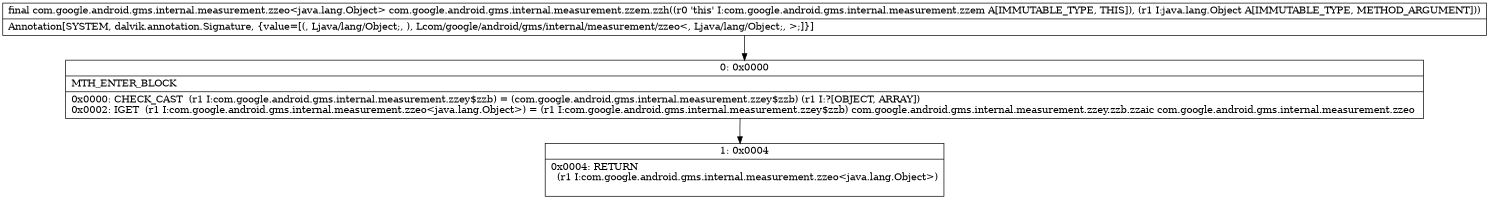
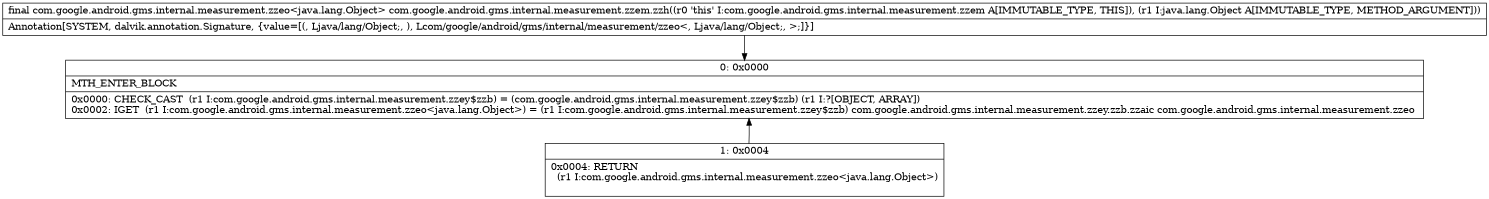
(740, 128) -> (749, 134)
